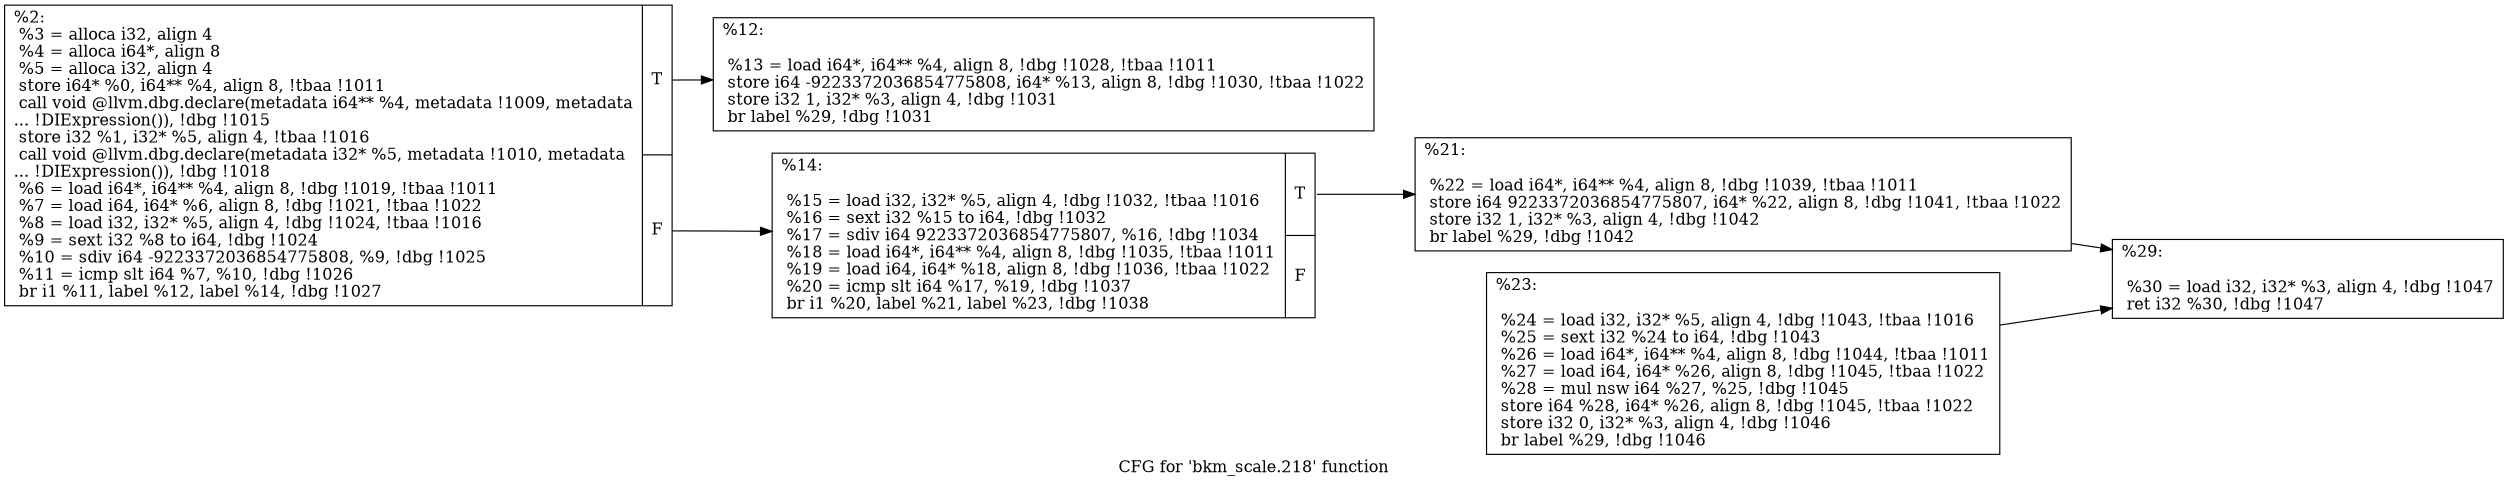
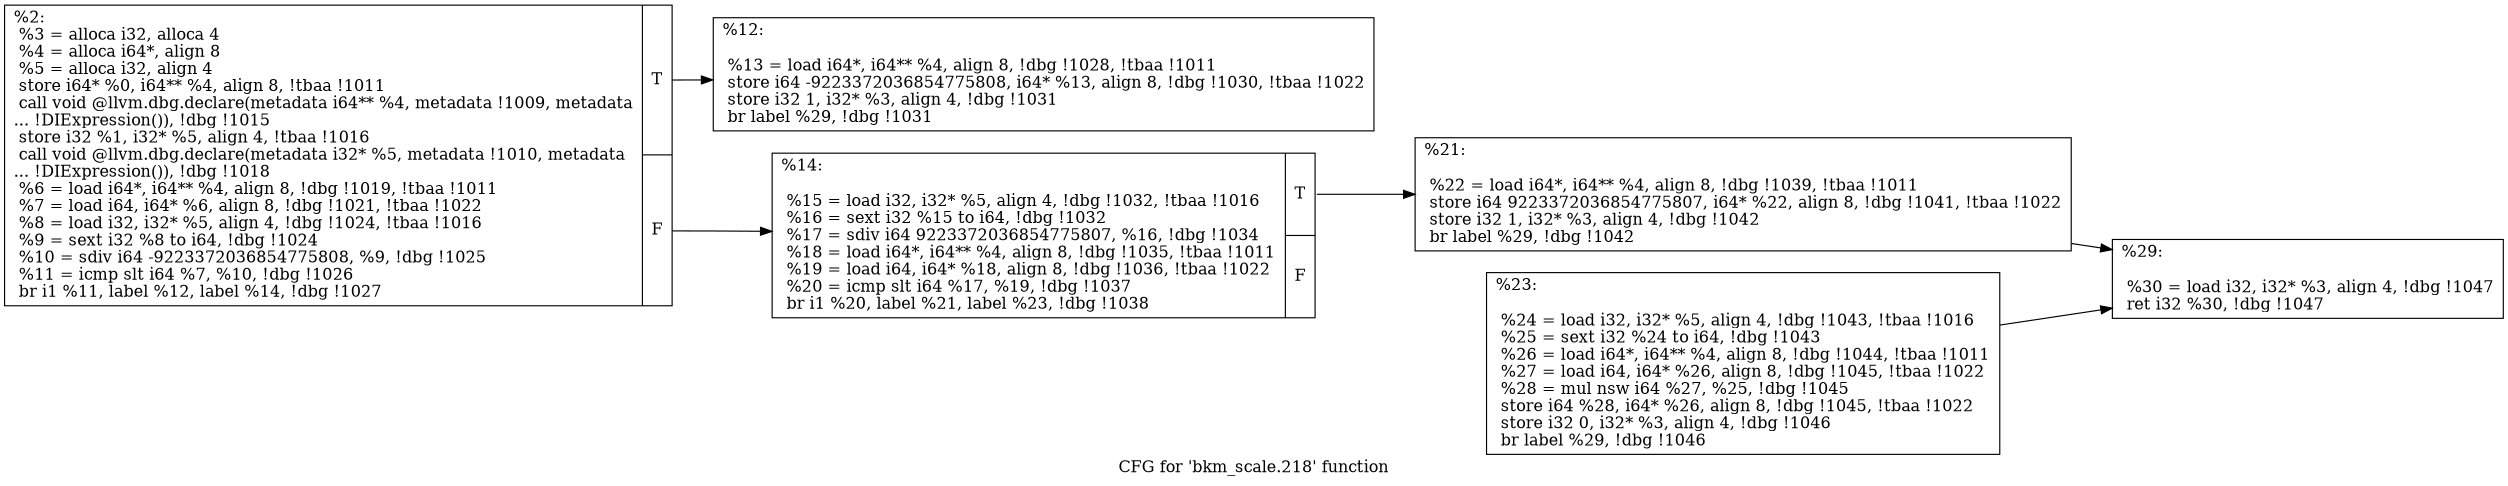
(114, 35) -> (117, 35)
